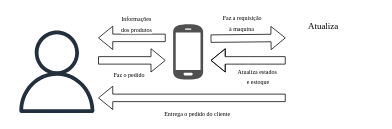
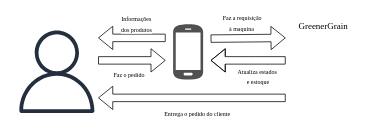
(323, 27) -> (323, 27)
